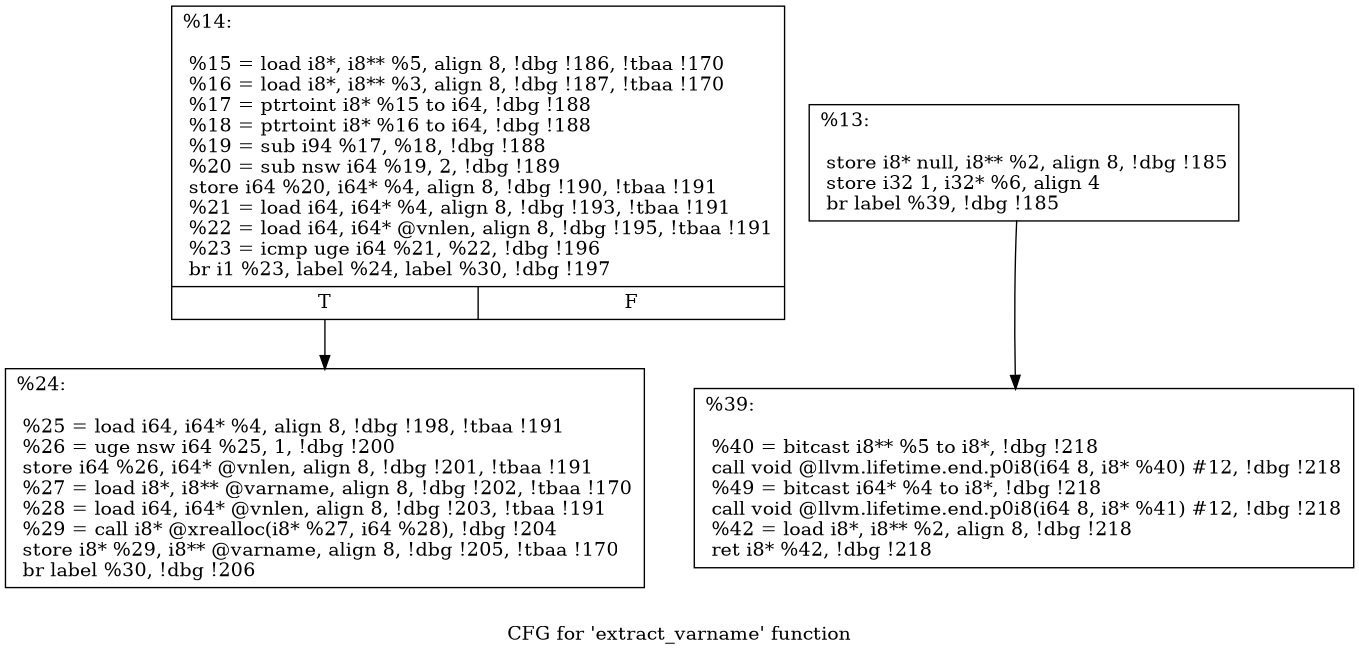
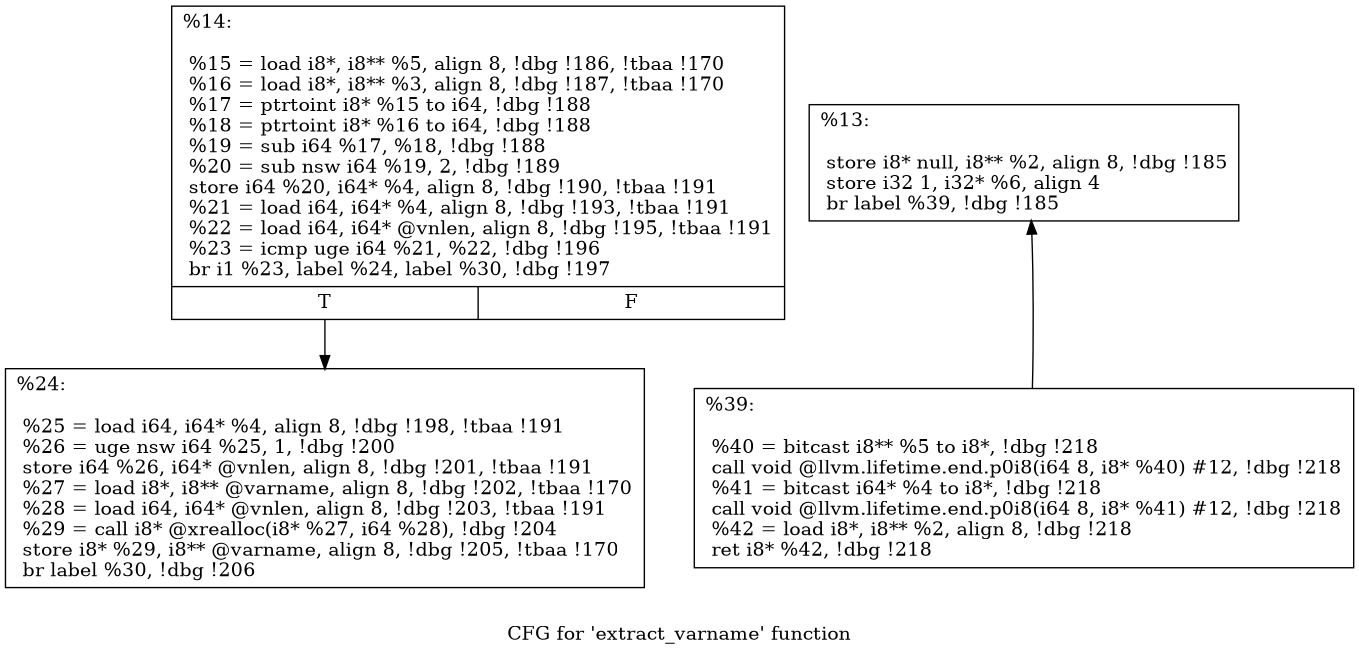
(365, 146) -> (365, 146)
(1015, 298) -> (1033, 312)
(904, 488) -> (904, 488)
